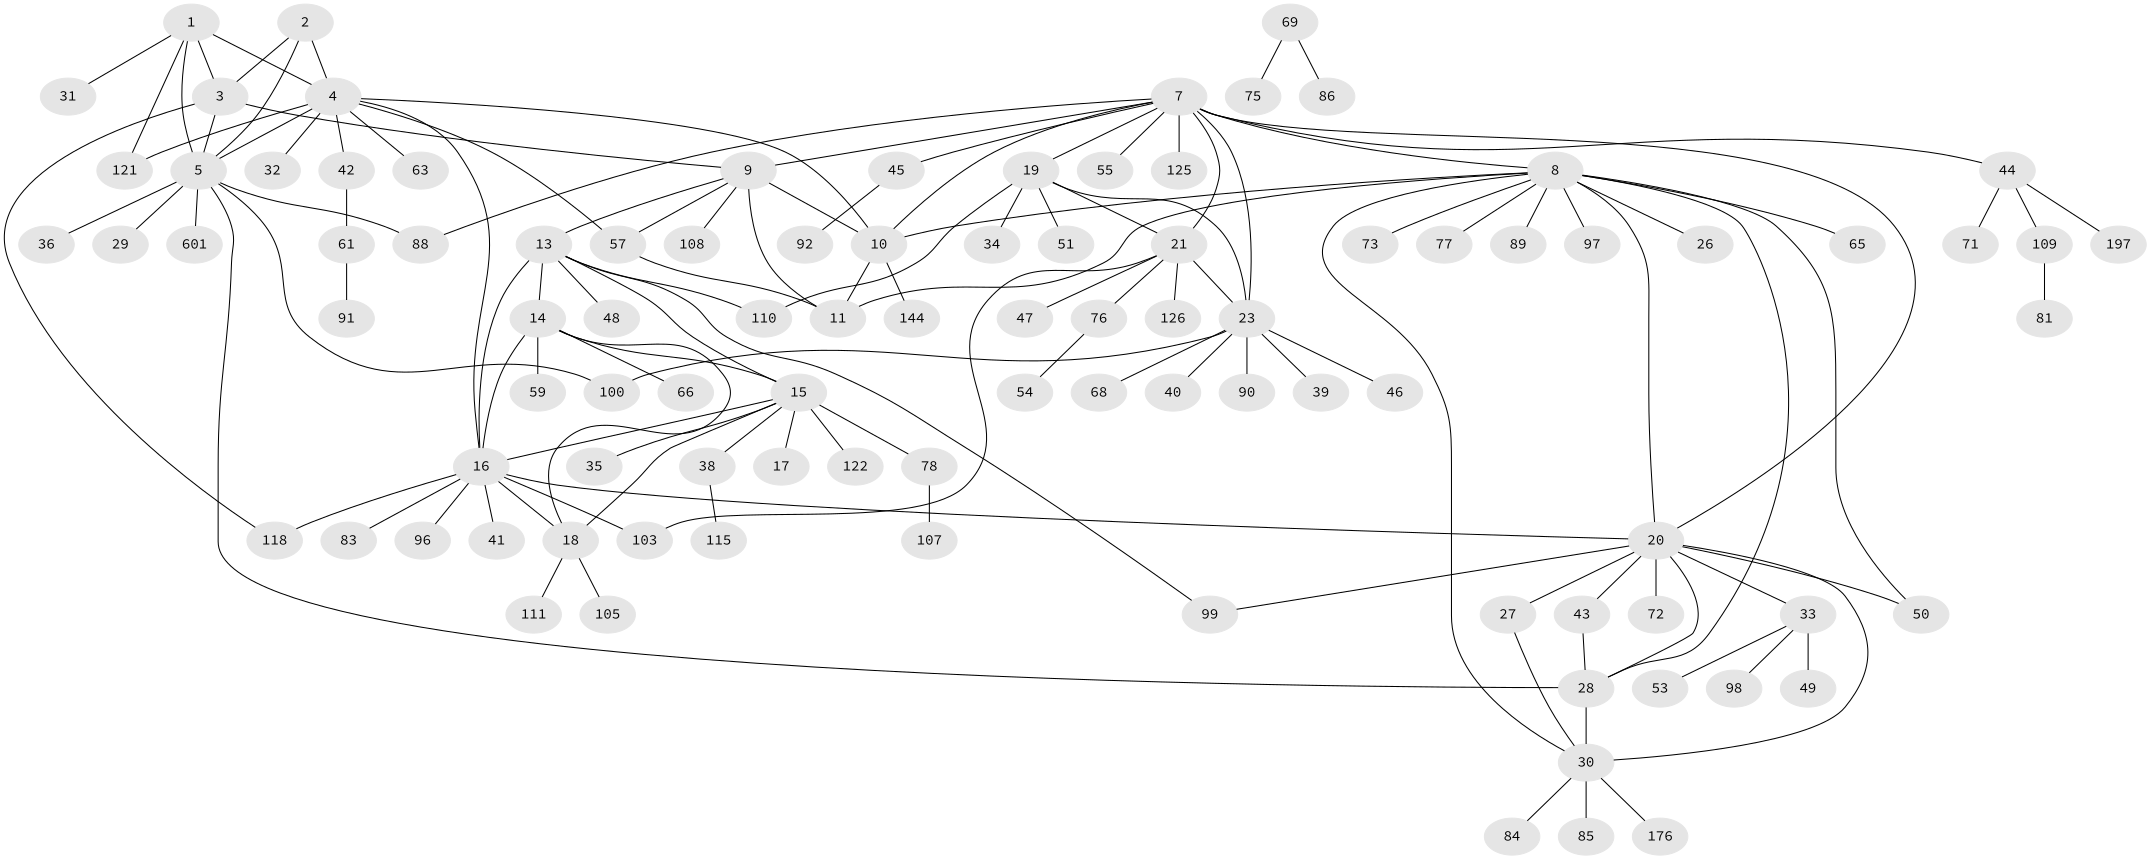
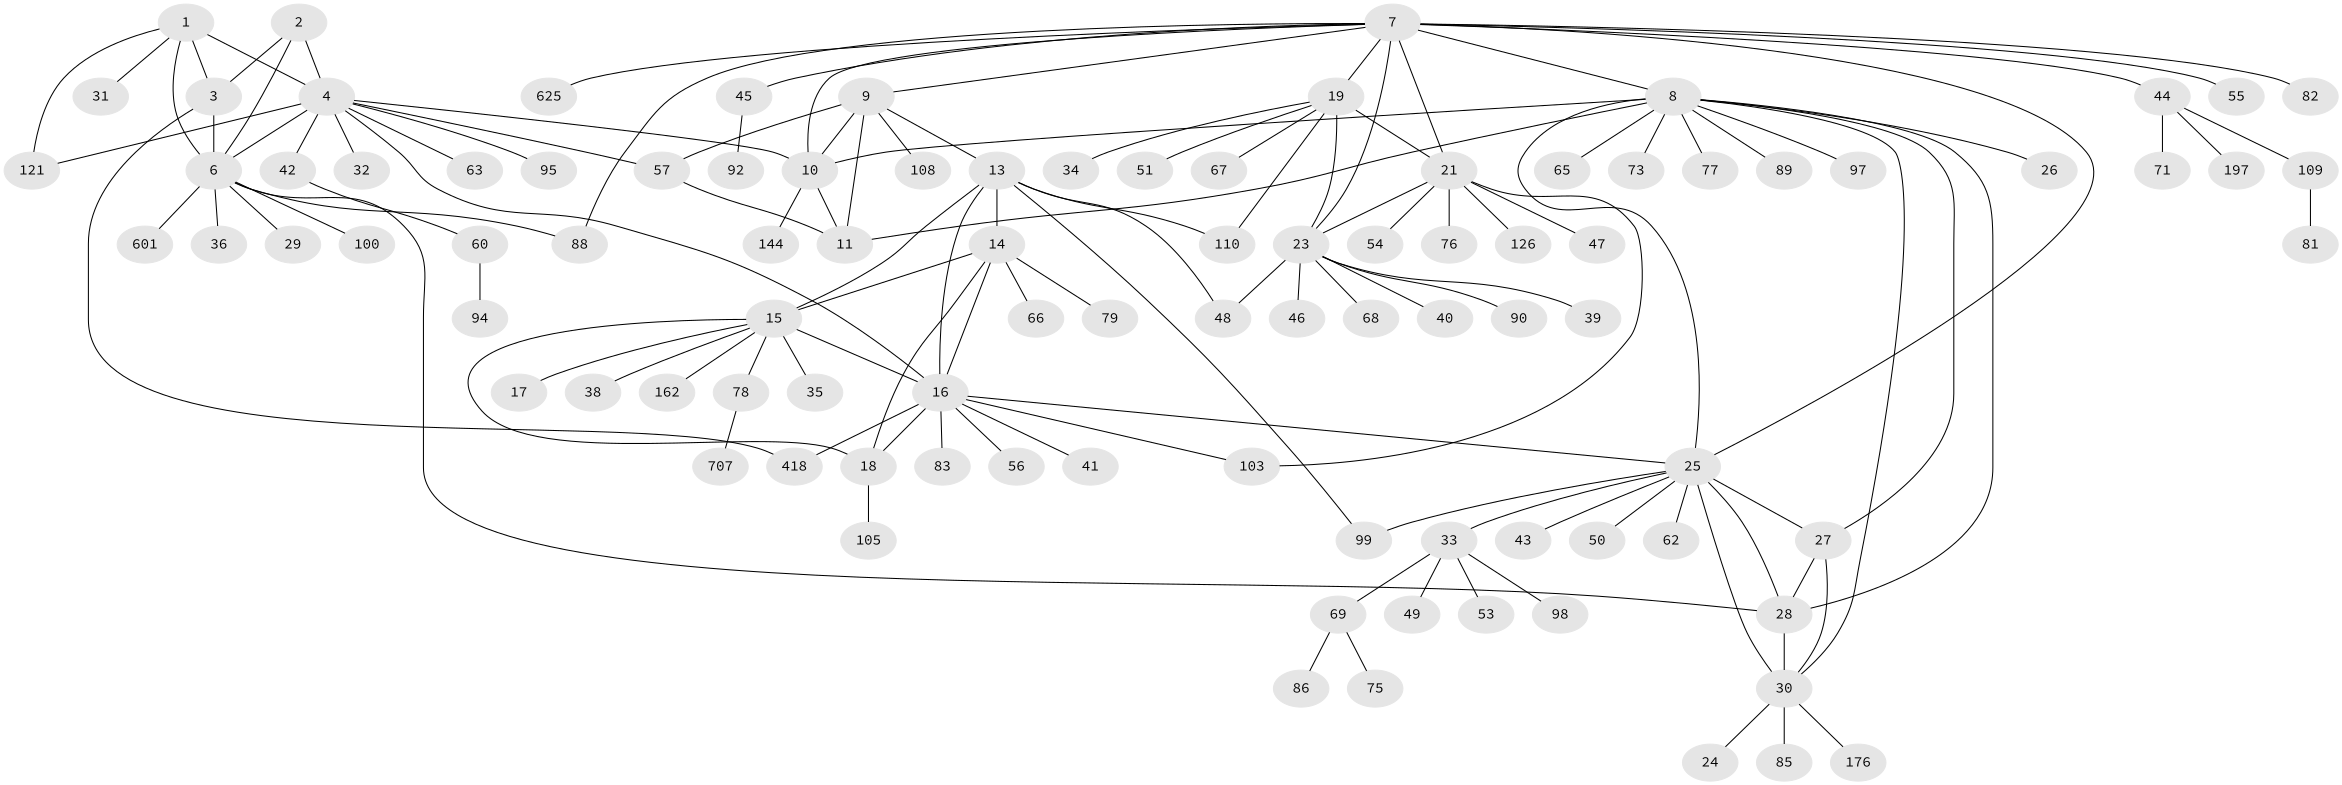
none -> (2310, 97)
(494, 144) -> none
(199, 171) -> (214, 171)
none -> (549, 171)
(1179, 171) -> (549, 97)
none -> (1219, 171)
(347, 245) -> (480, 245)
(1831, 313) -> (1954, 242)
(347, 319) -> (480, 319)
(1064, 353) -> (1412, 208)
(929, 356) -> (1262, 282)
(538, 393) -> (1110, 319)
(855, 467) -> (667, 393)
(275, 541) -> (794, 467)
(423, 541) -> (1016, 467)
(719, 541) -> none
(929, 541) -> (720, 467)
(1656, 541) -> (1693, 467)
none -> (1394, 578)
(534, 615) -> none
(1656, 615) -> (1671, 541)
(1584, 652) -> (1804, 578)
(1512, 837) -> (1710, 763)
